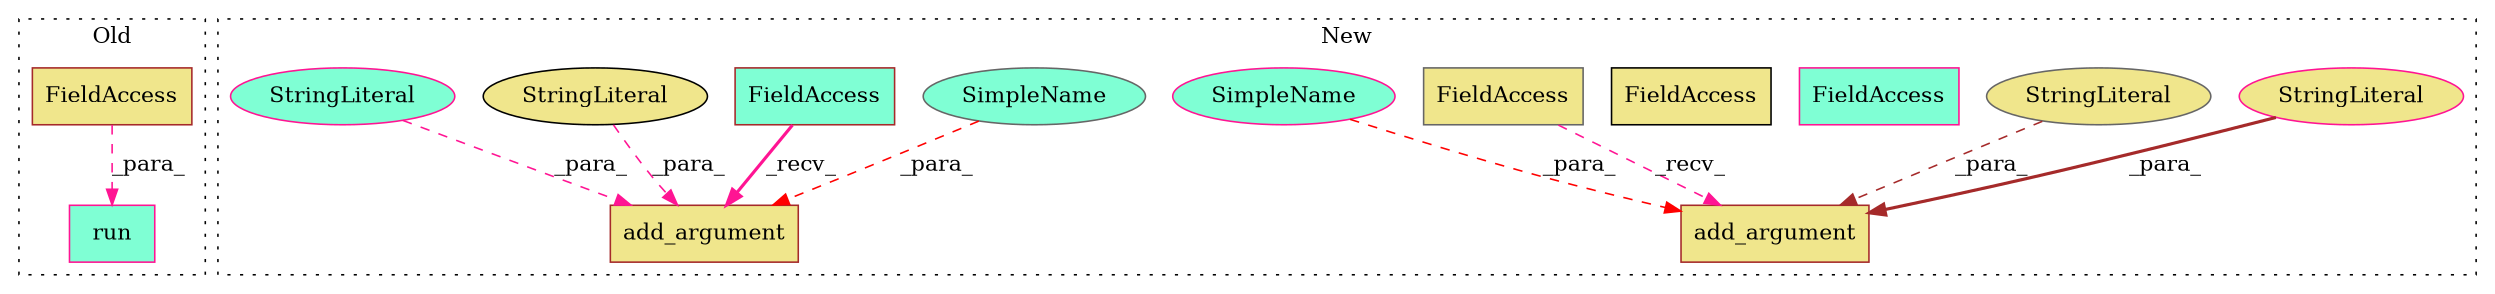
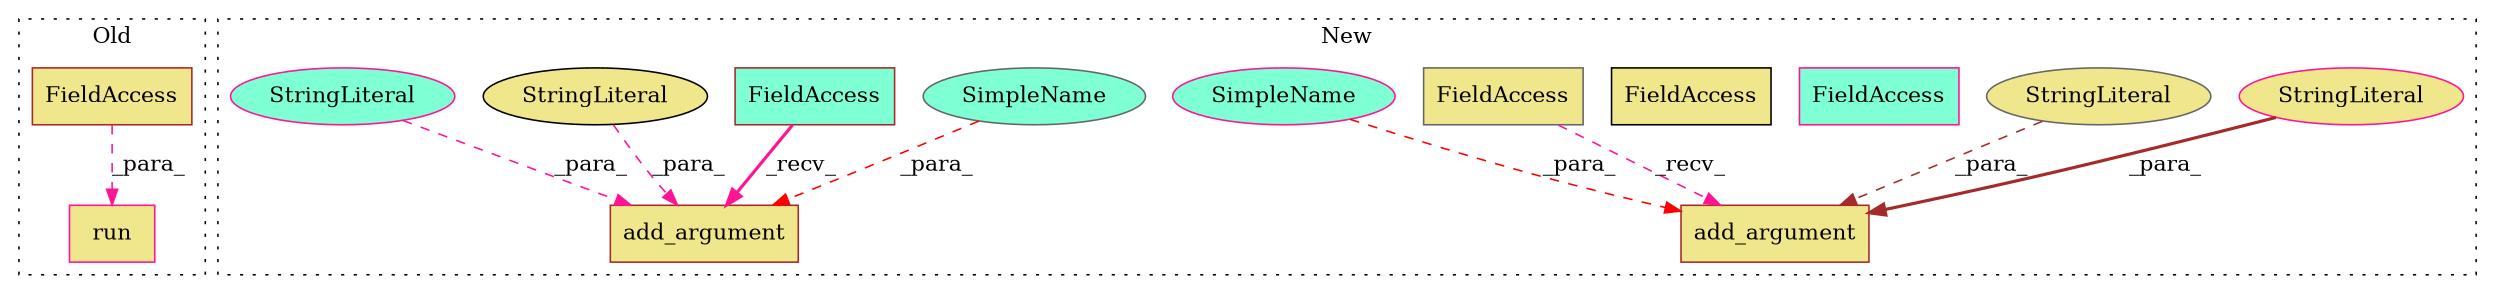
(112, 234) -> (112, 234)
